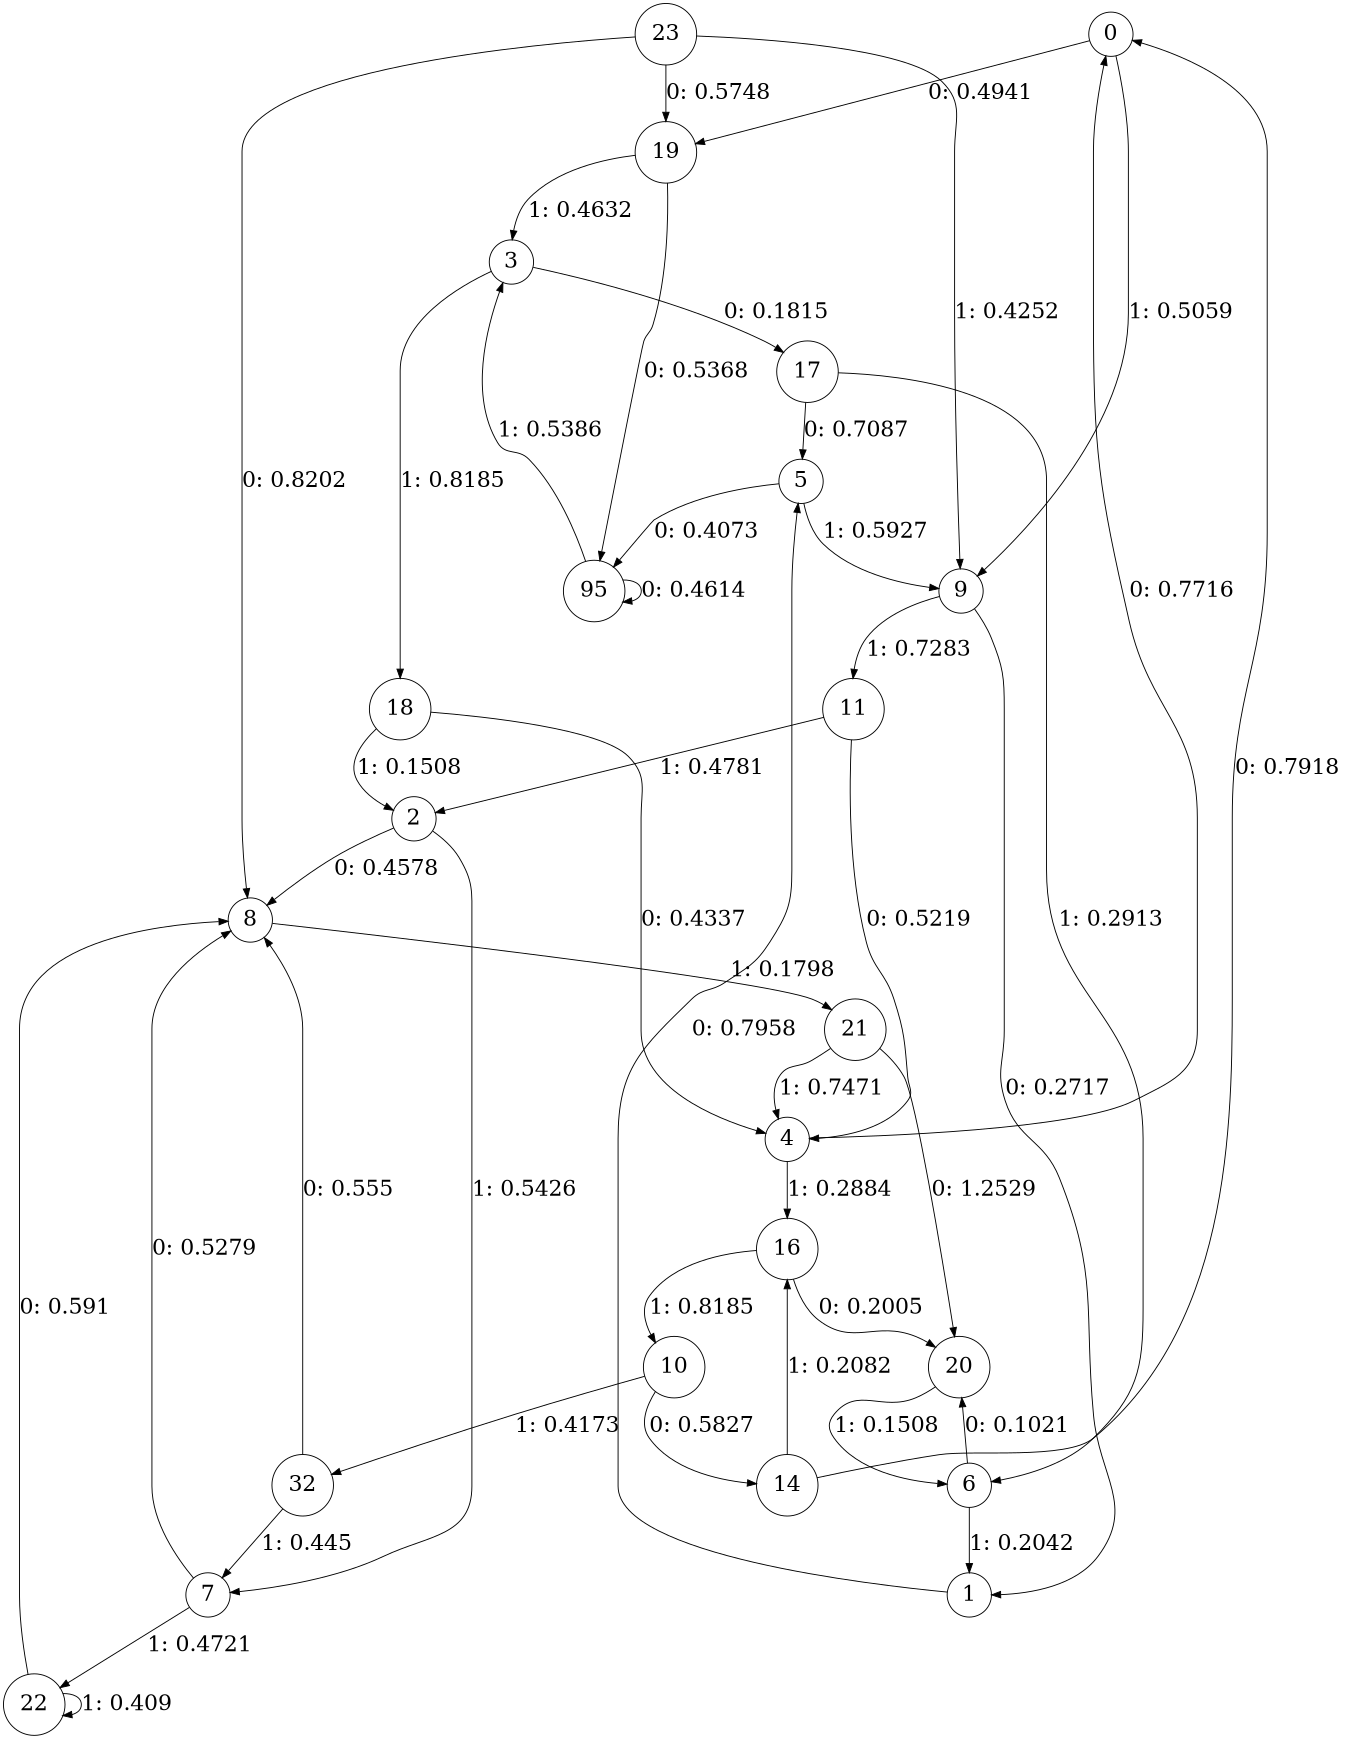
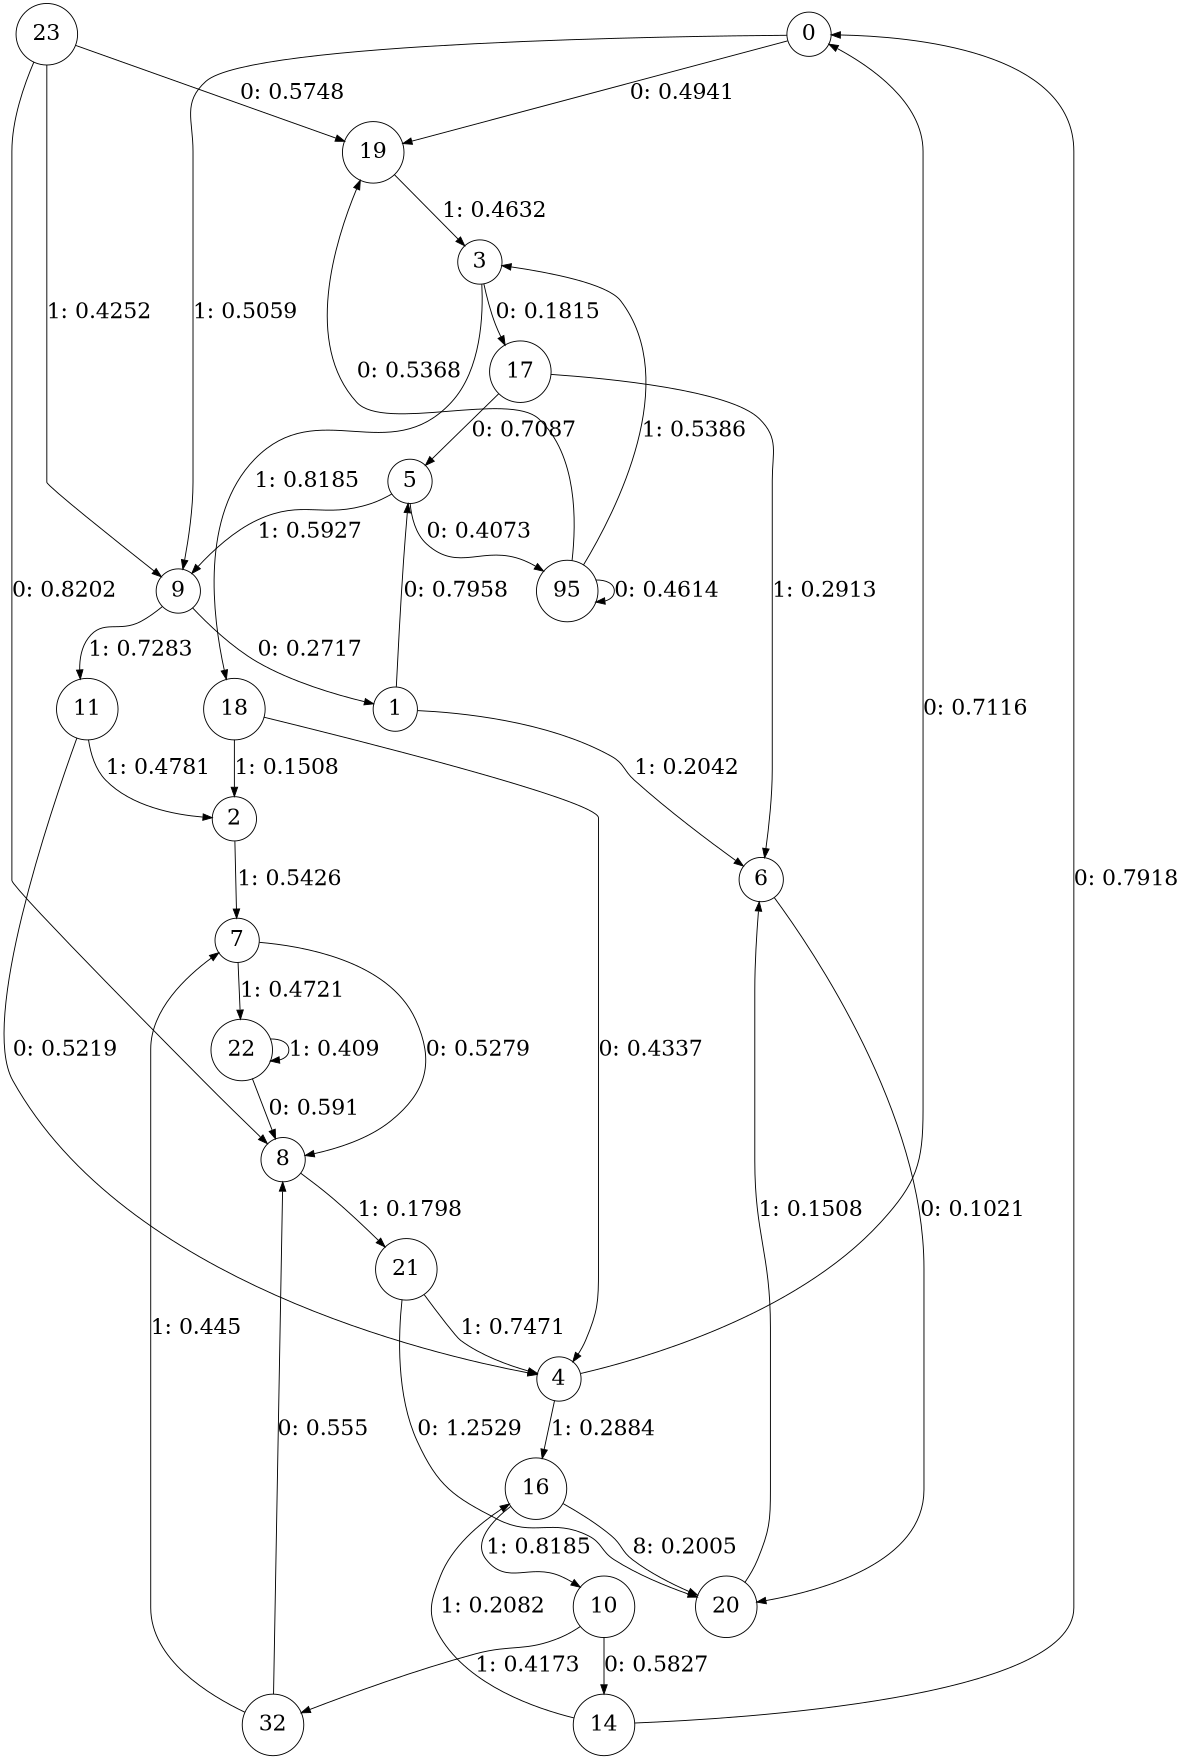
(638, 367) -> (411, 413)
(1192, 591) -> (986, 709)
(331, 859) -> none
(881, 1308) -> (695, 1548)
(969, 1535) -> (594, 748)
